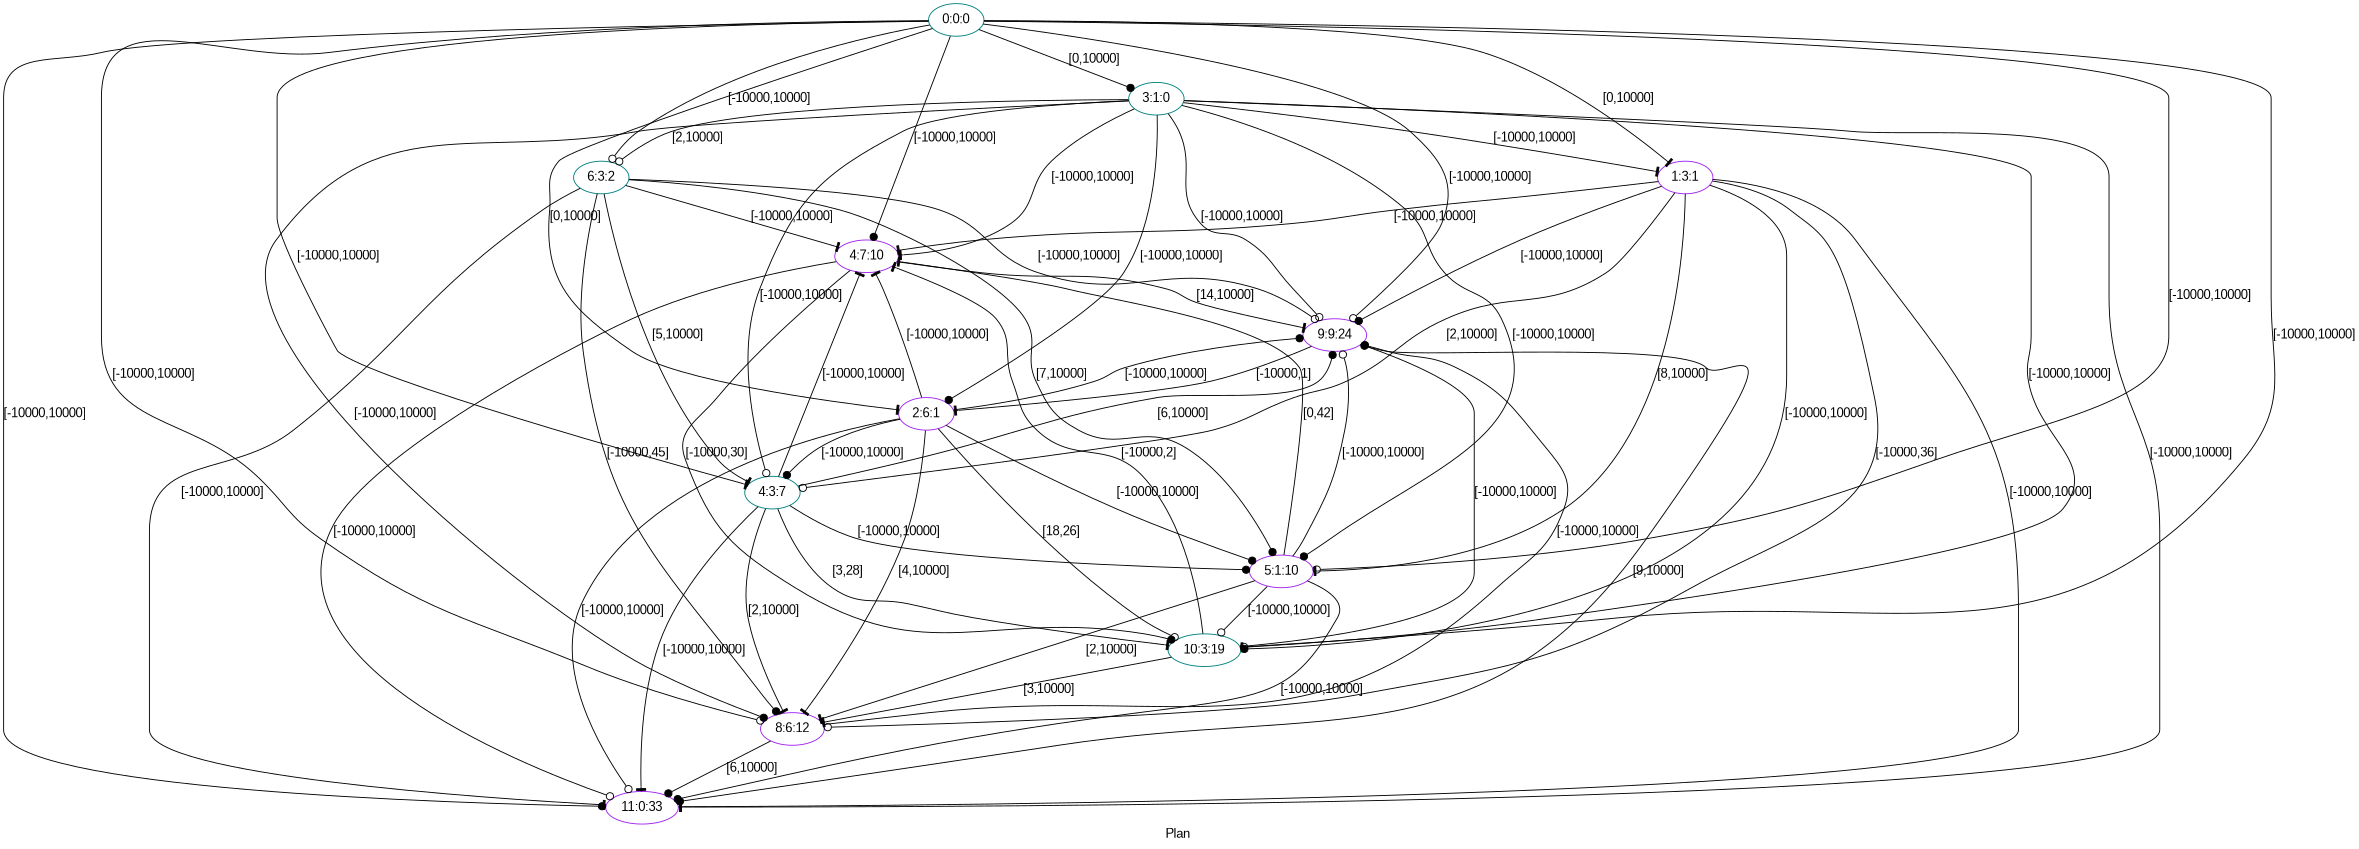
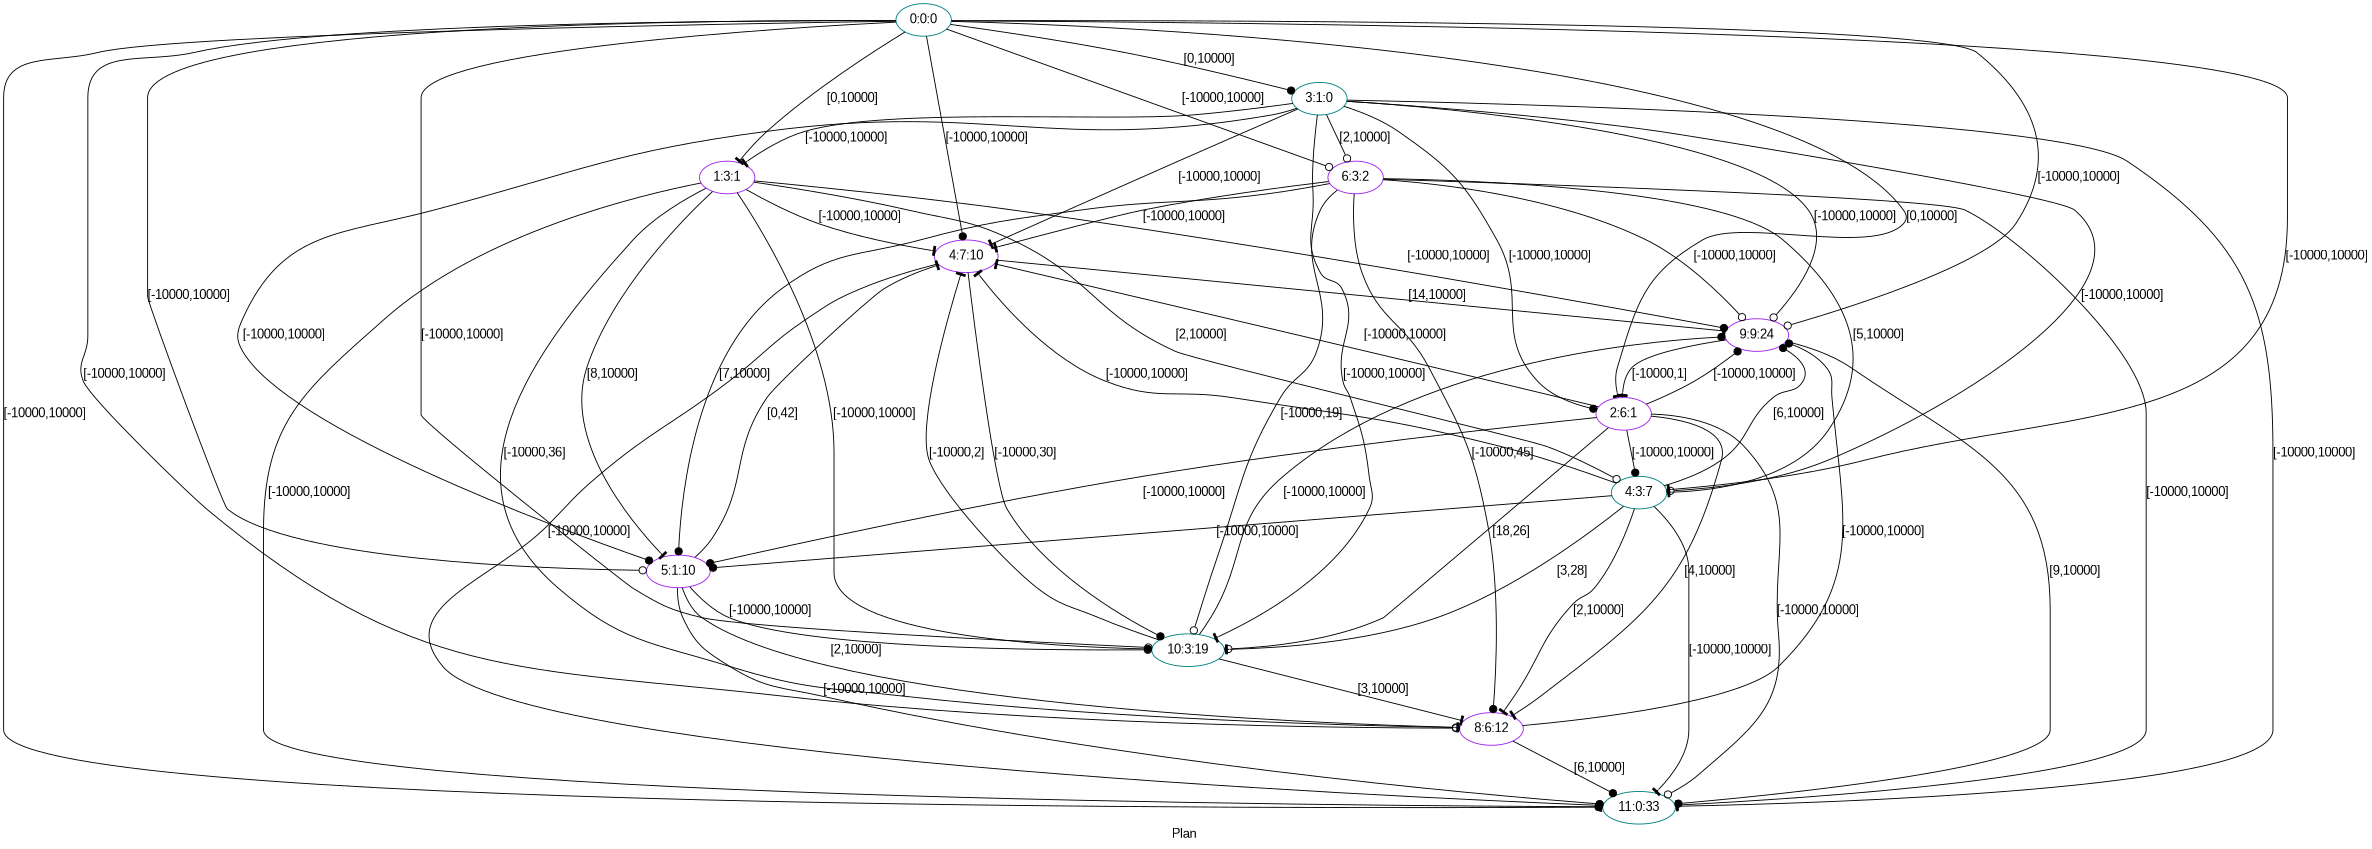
(601, 177) -> (1356, 177)
(336, 182) -> none
none -> (1283, 394)
(1338, 462) -> none
(642, 808) -> (1639, 808)
